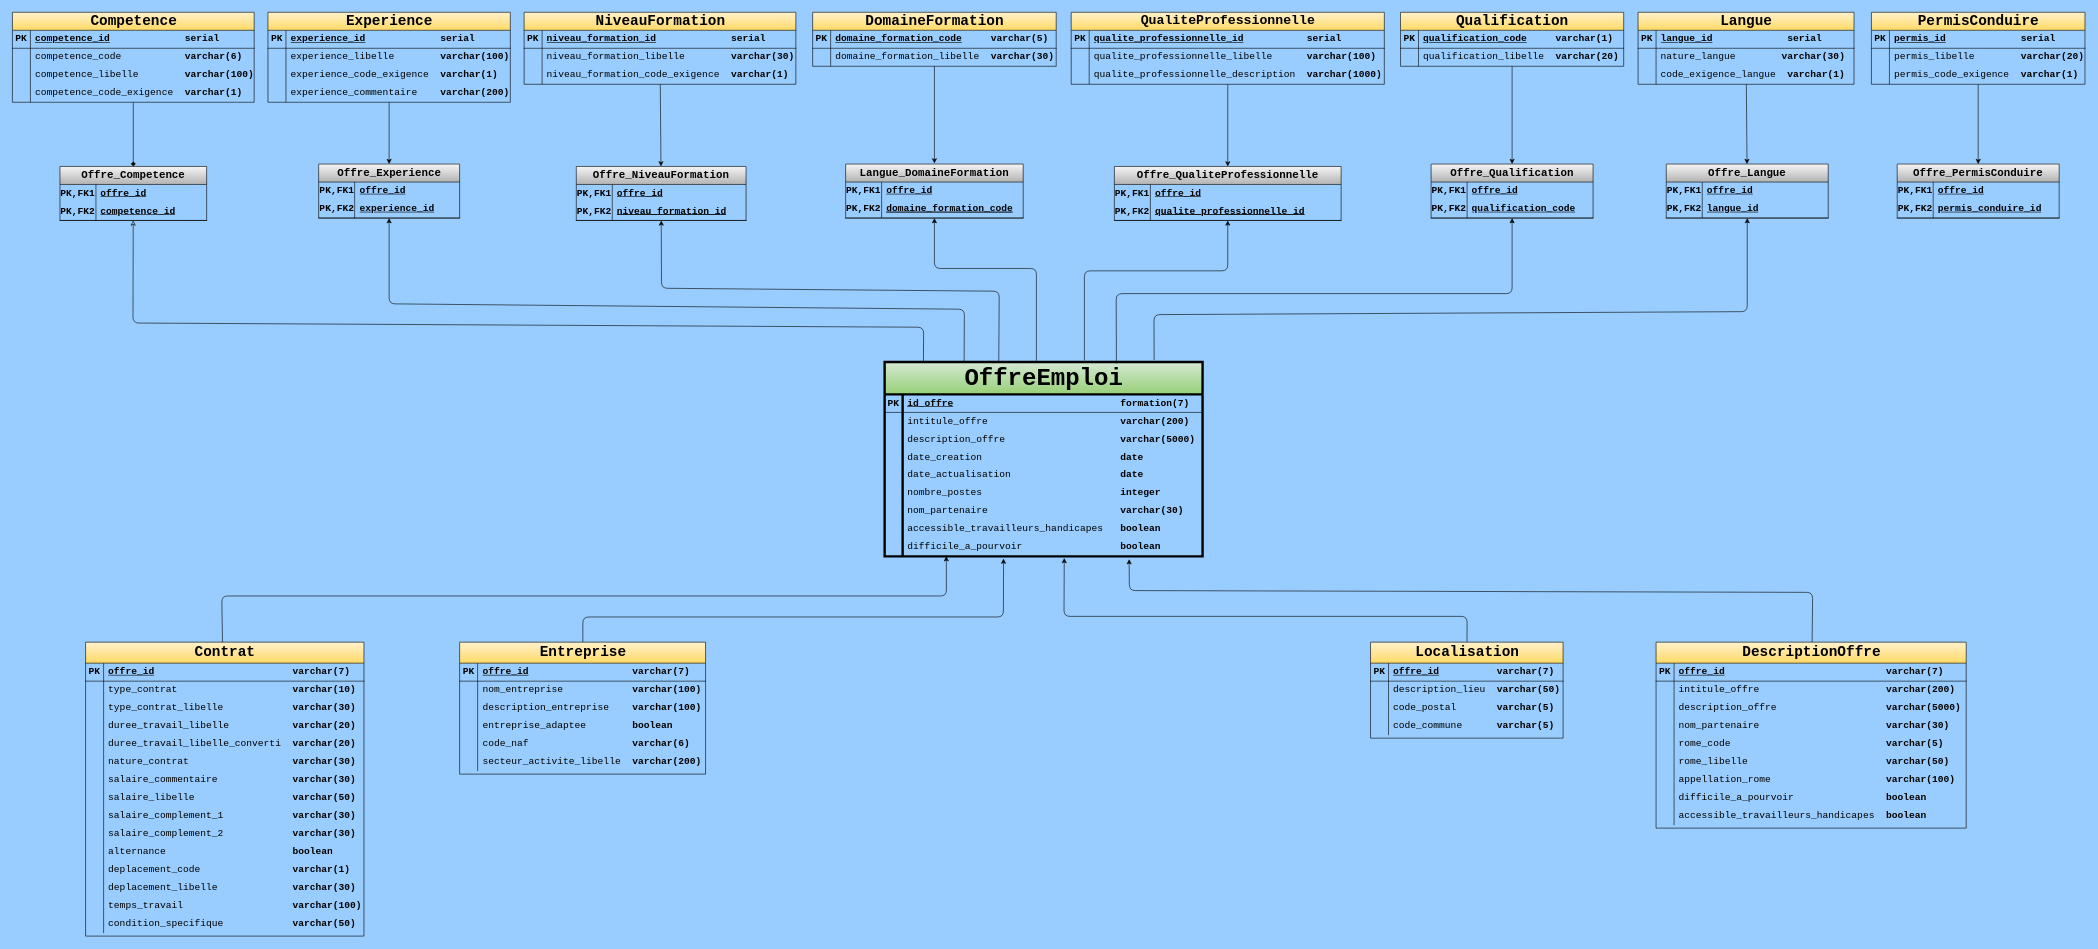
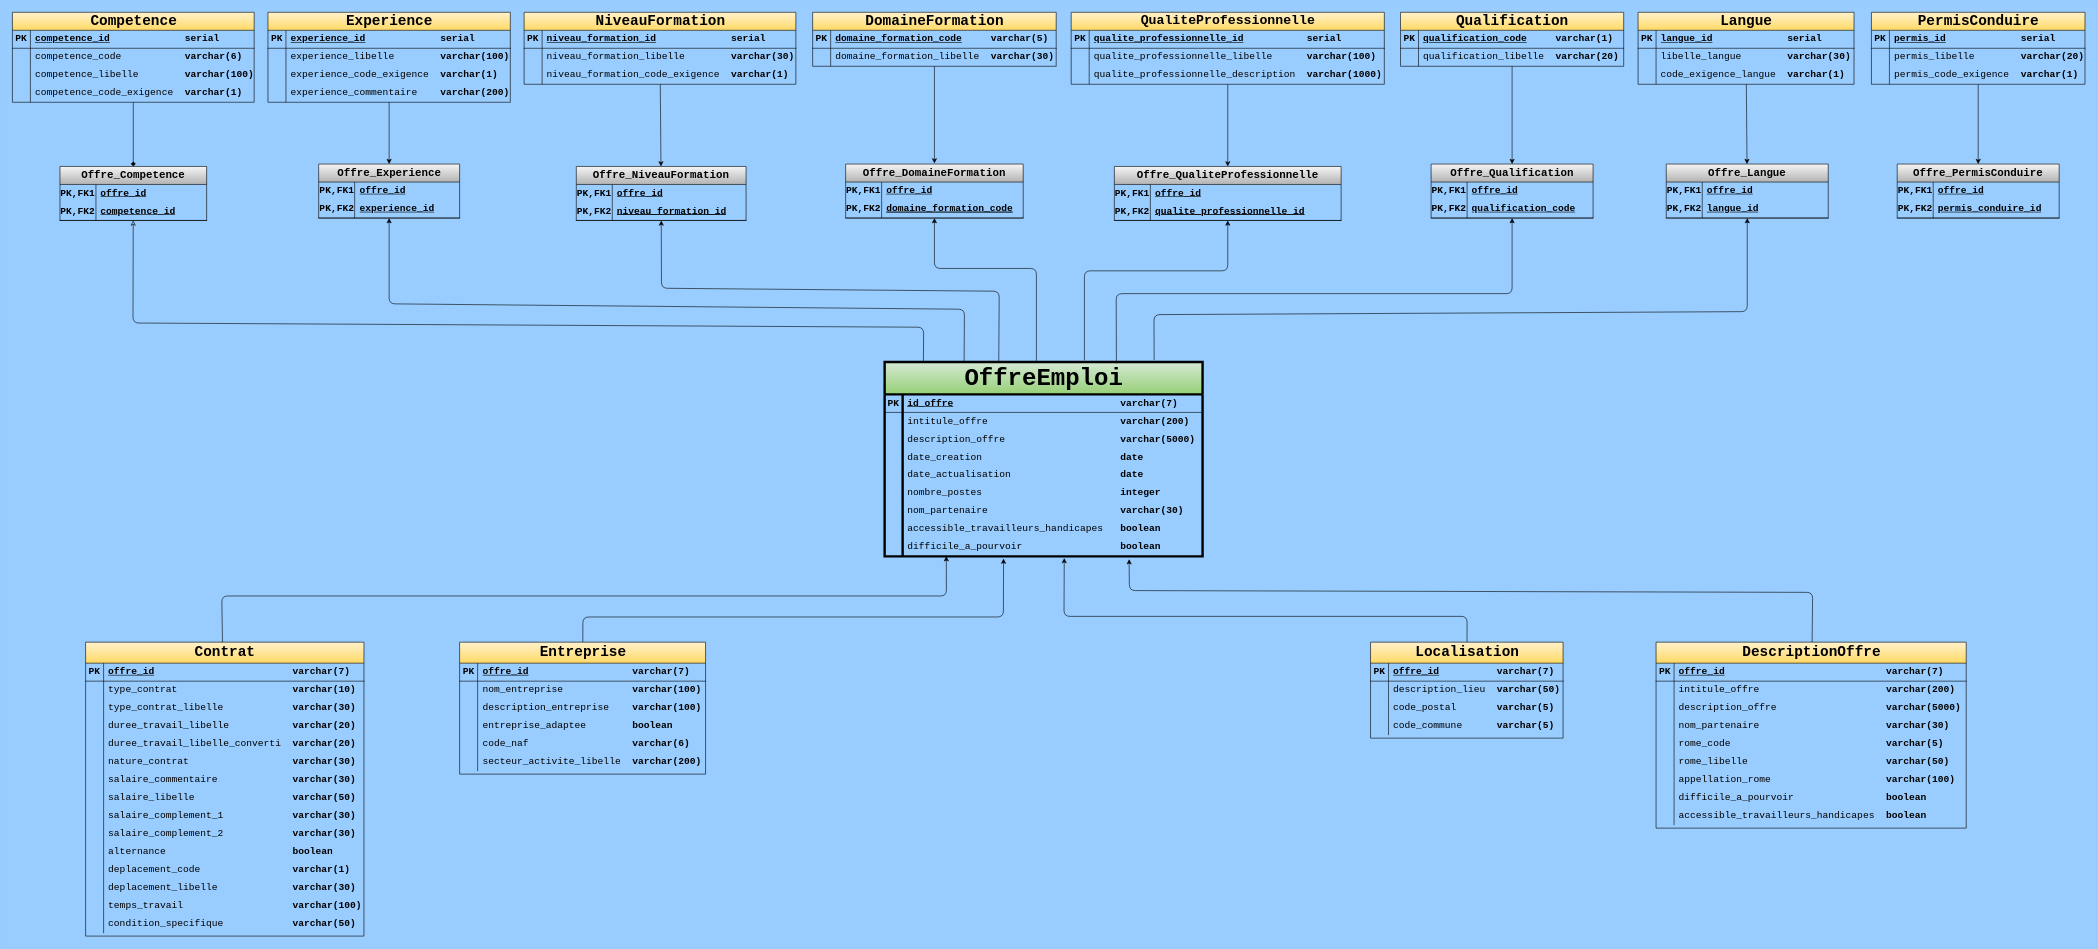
(1741, 57) -> (1739, 57)
(935, 173) -> (935, 173)
(1019, 404) -> (1015, 404)
